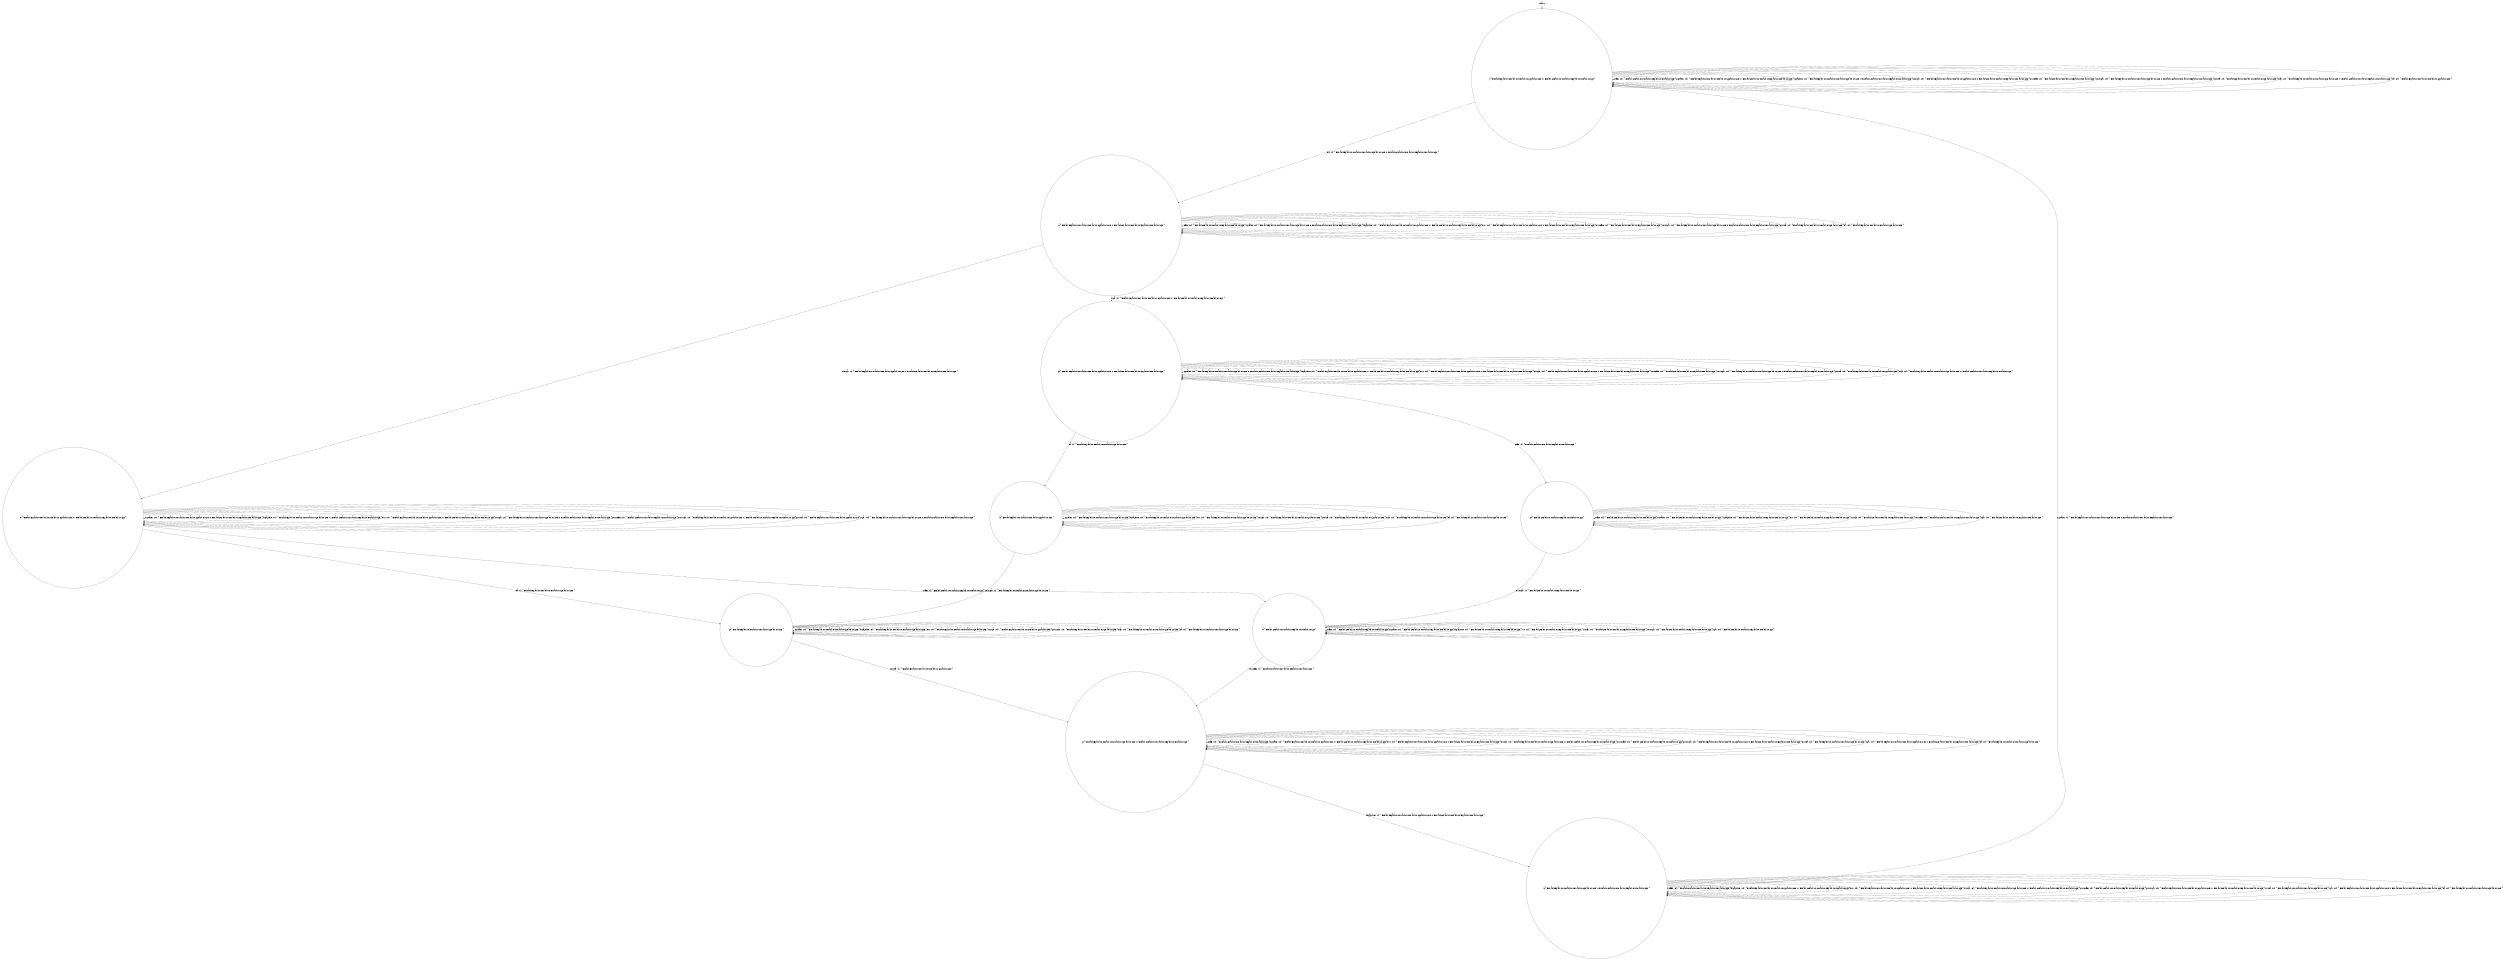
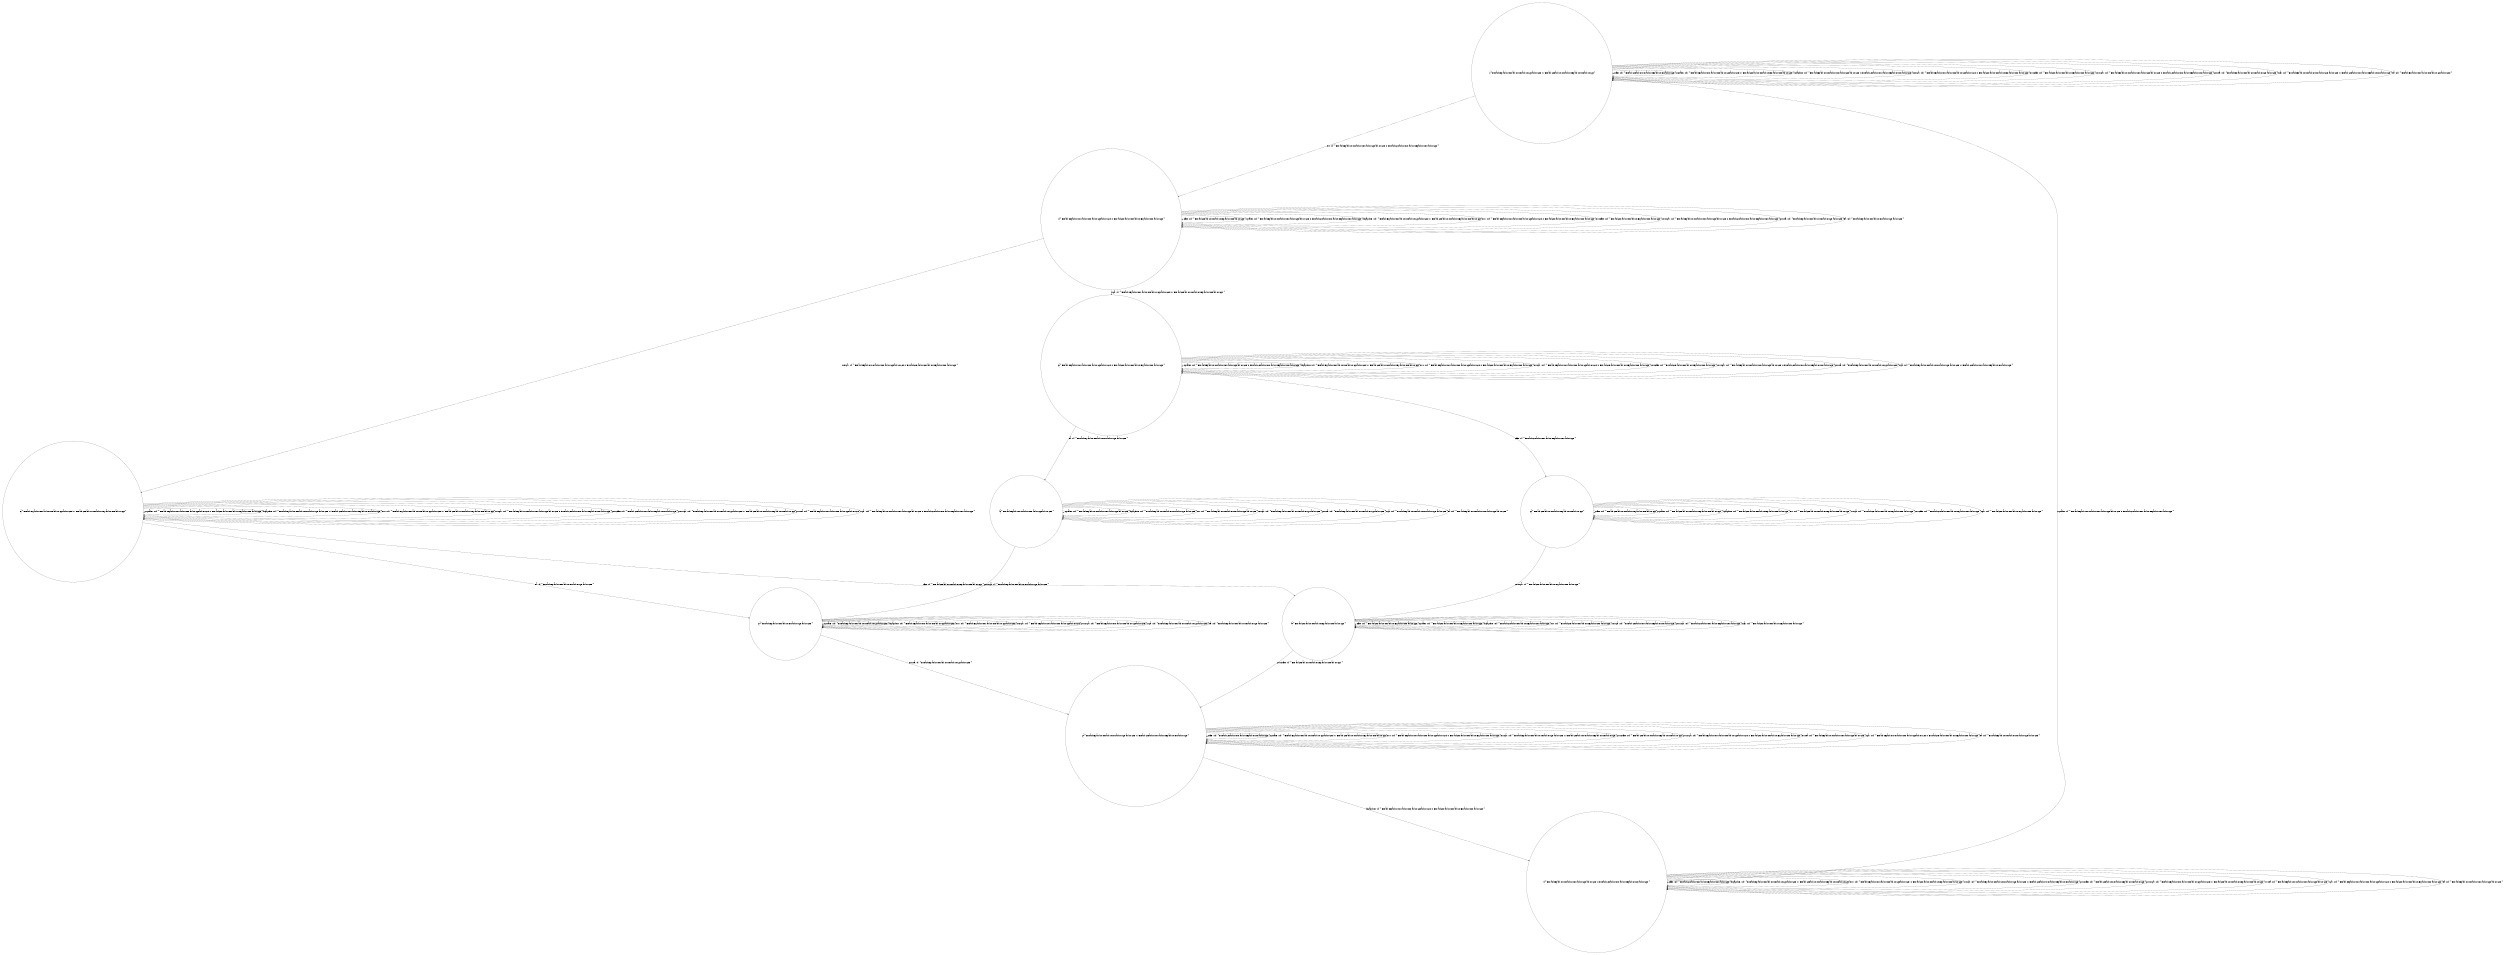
(1542, 4) -> none
